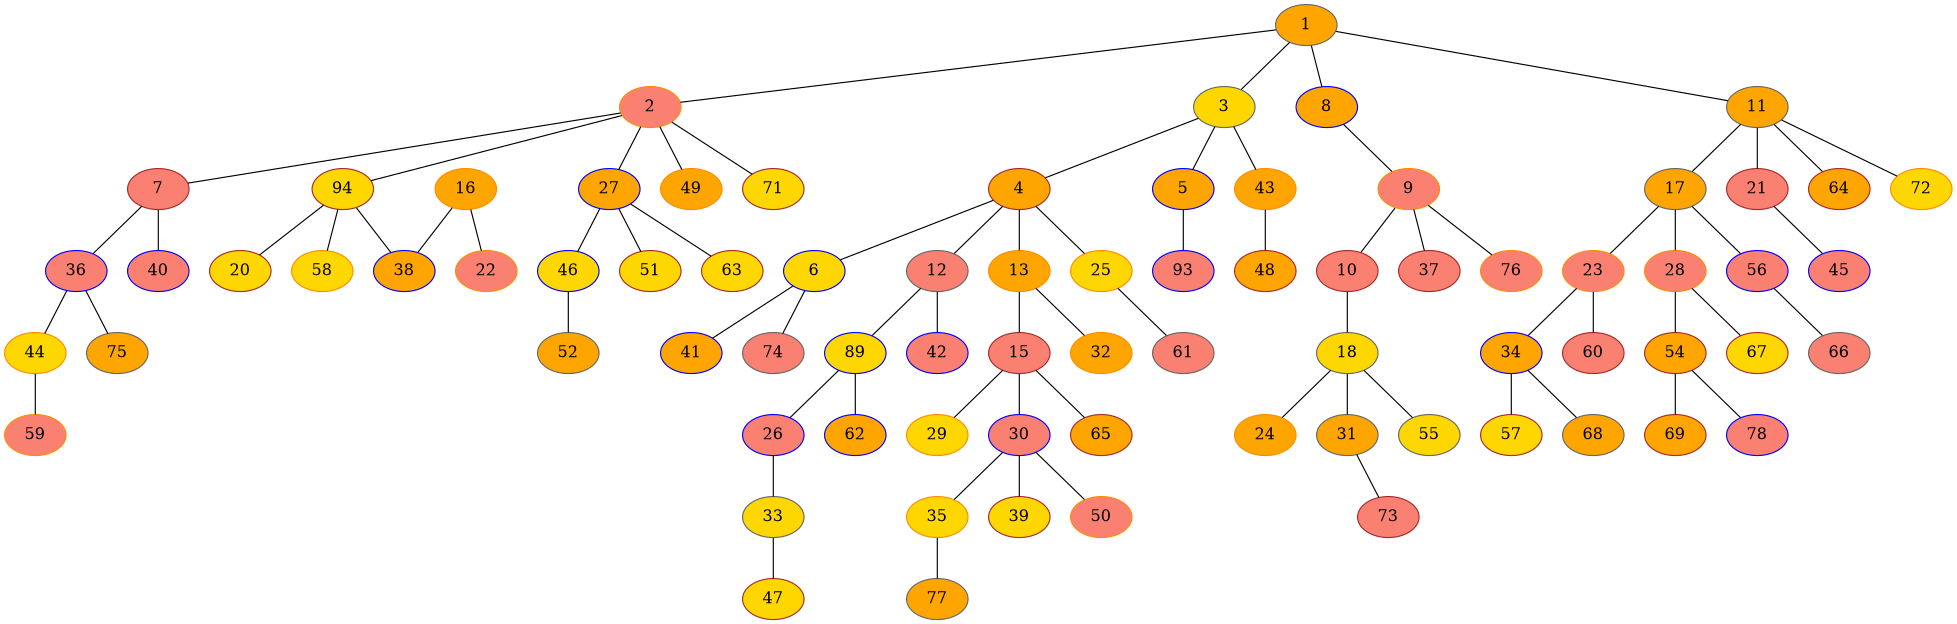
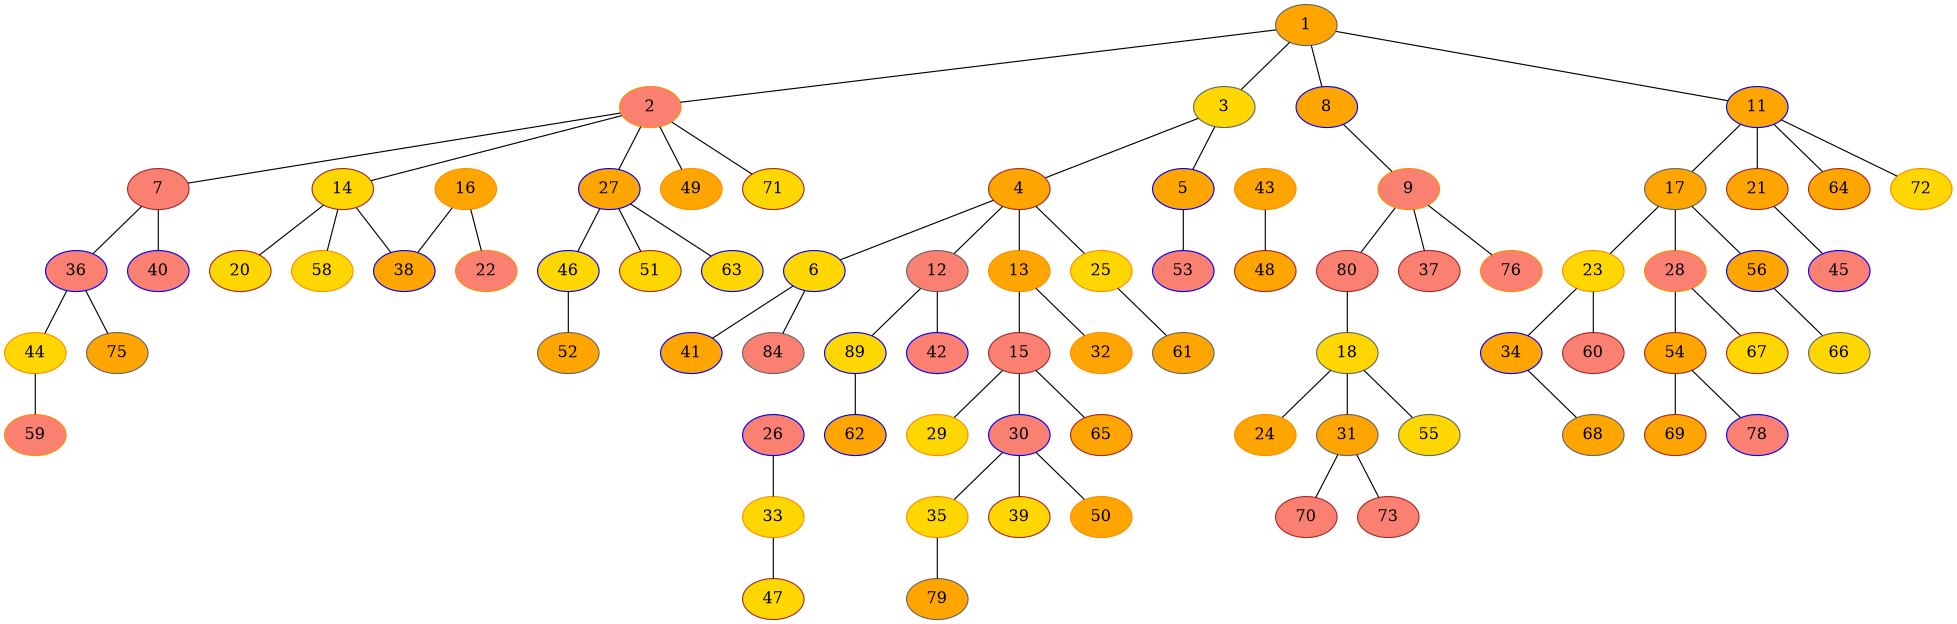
(1757, 107) -> (1757, 107)
(1245, 148) -> none
(343, 189) -> (343, 189)
(1757, 189) -> (1757, 189)
(732, 271) -> (732, 271)
(1183, 271) -> (1183, 271)
(1347, 271) -> (1347, 271)
(1593, 271) -> (1593, 271)
(1757, 271) -> (1757, 271)
(773, 353) -> (773, 353)
(1183, 353) -> (1183, 353)
(1839, 353) -> (1839, 353)
(814, 394) -> none
(1511, 435) -> none
(773, 517) -> (773, 517)
(1101, 517) -> (1101, 517)
none -> (1306, 517)
(937, 599) -> (937, 599)
